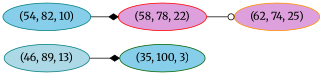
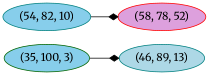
(162, 17) -> (162, 17)
(277, 17) -> none
(100, 58) -> (100, 58)
